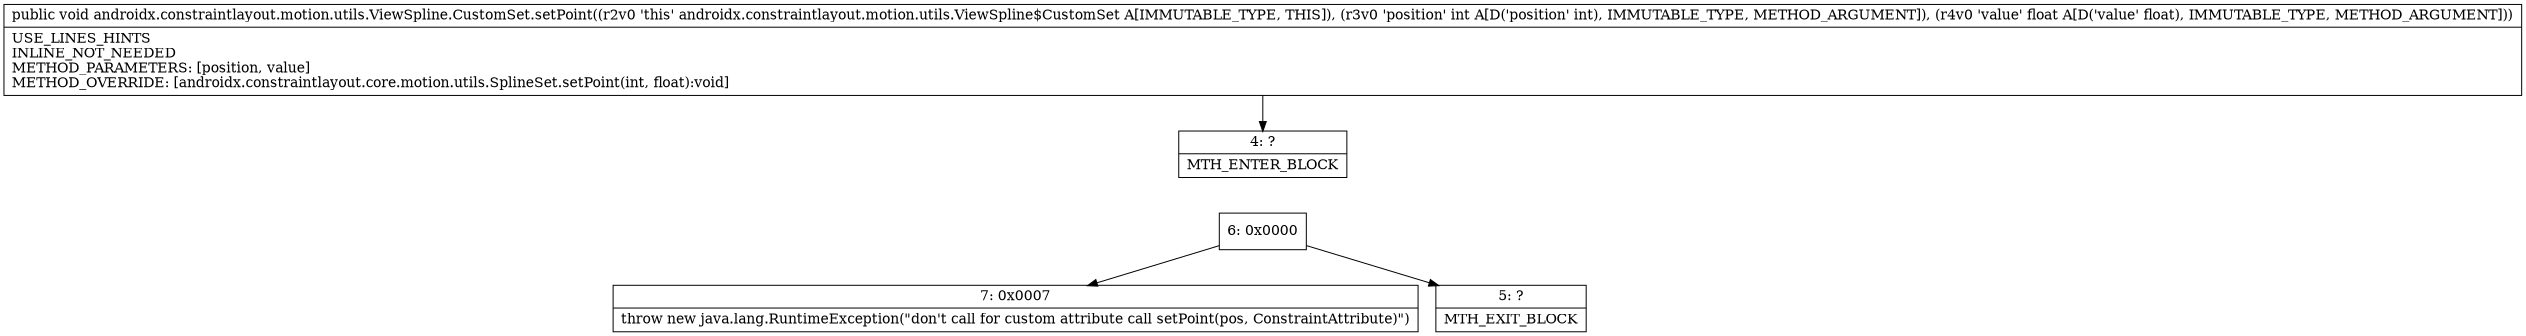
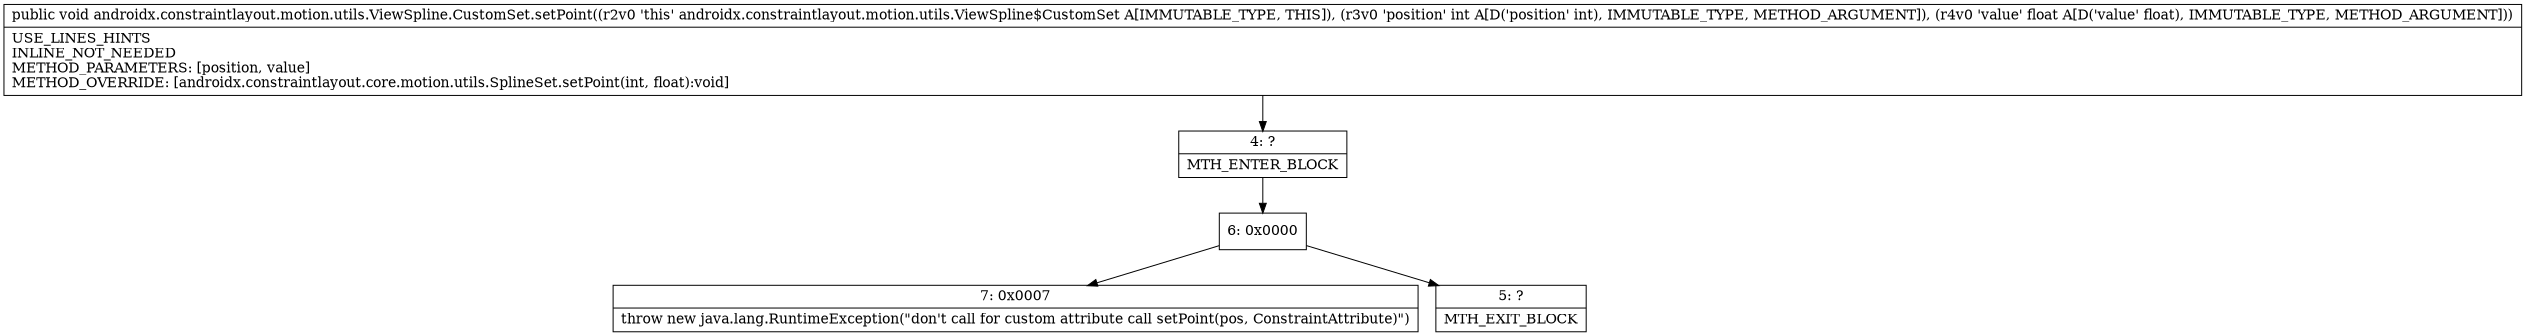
none -> (1263, 190)
